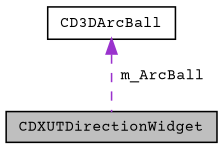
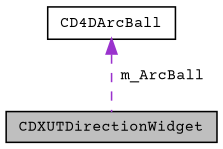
(112, 23) -> (112, 23)
